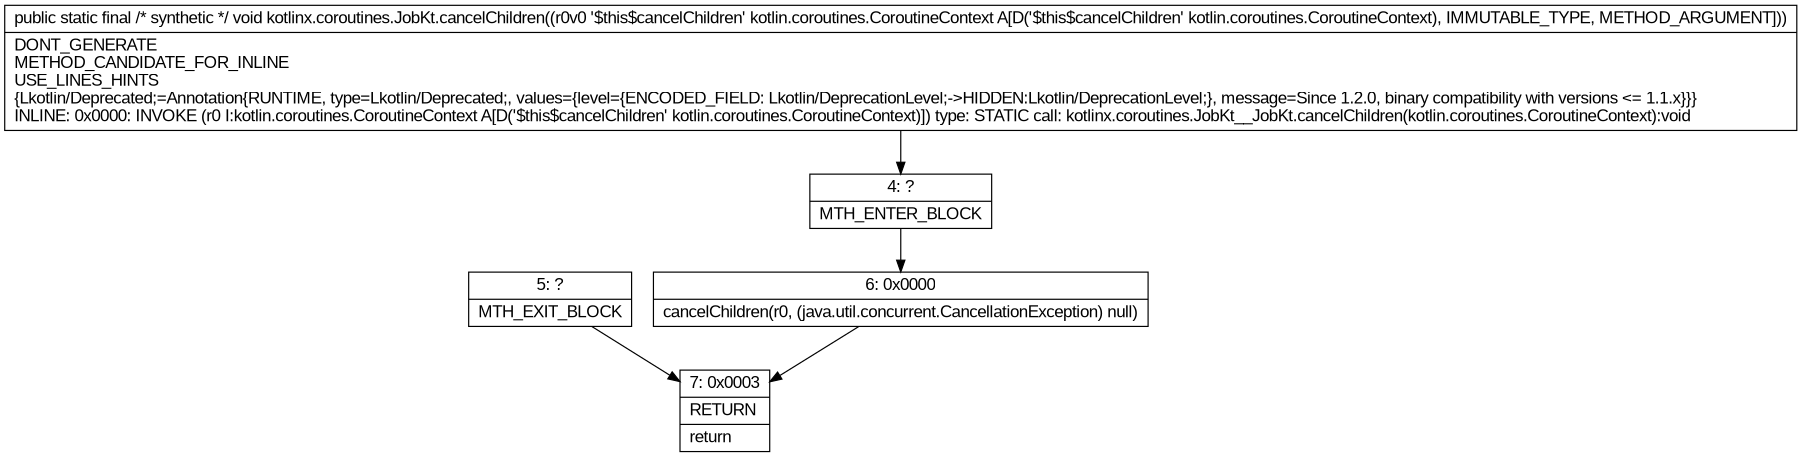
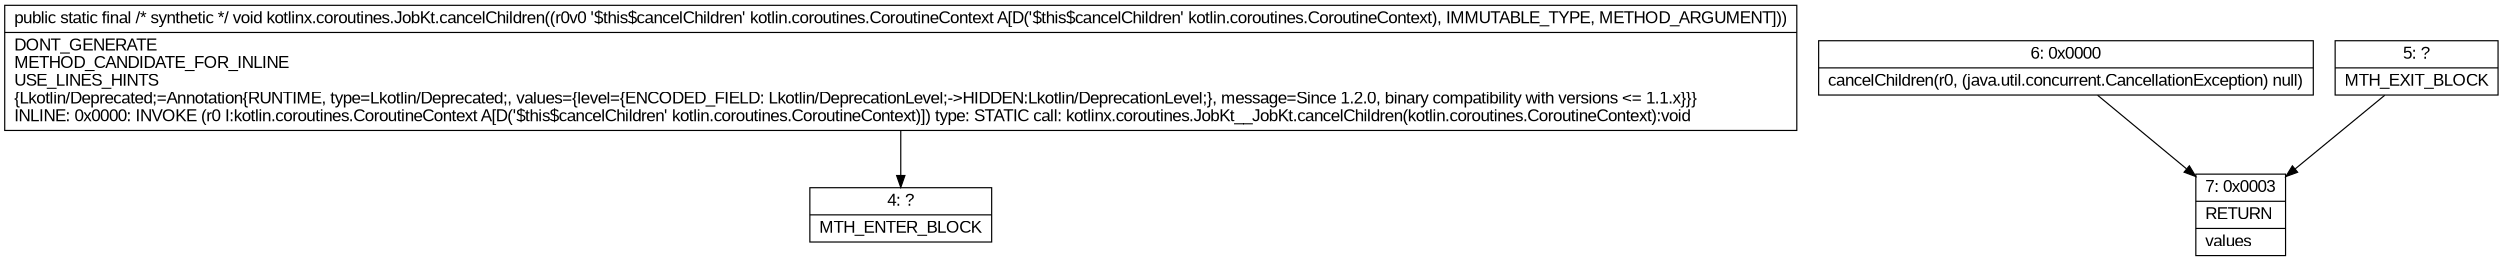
(901, 244) -> none
(711, 437) -> (2229, 241)
